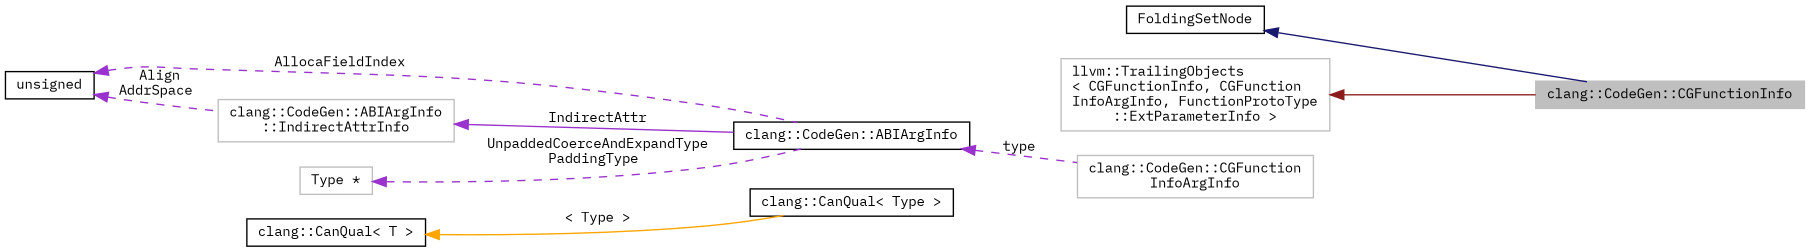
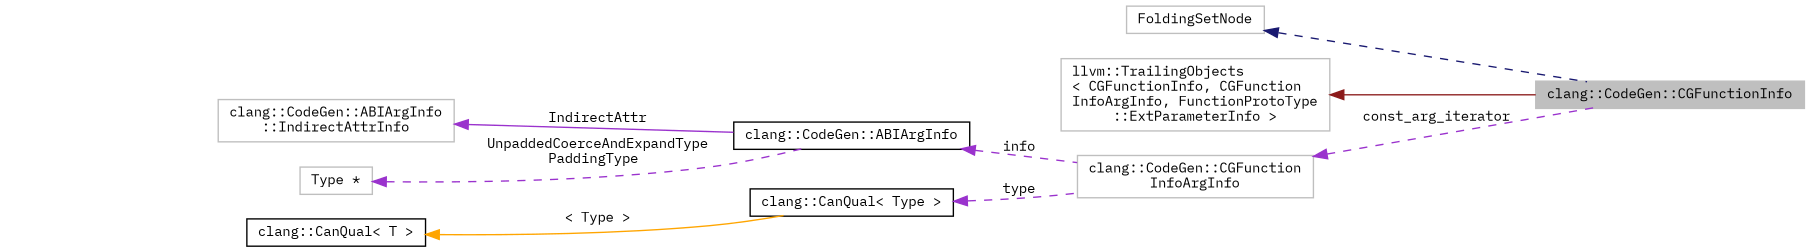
(1195, 20) -> (1195, 20)
(1433, 57) -> (1433, 57)
(50, 85) -> none
none -> (1460, 131)
(1015, 147) -> (1015, 147)
none -> (1023, 198)
